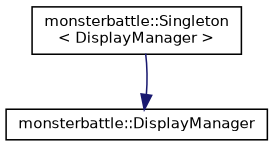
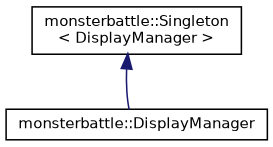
(147, 74) -> (127, 89)
